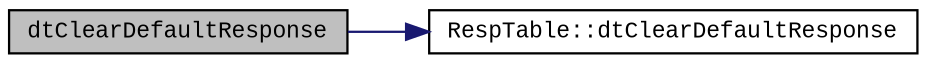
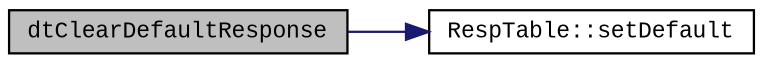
(673, 32) -> (592, 32)
